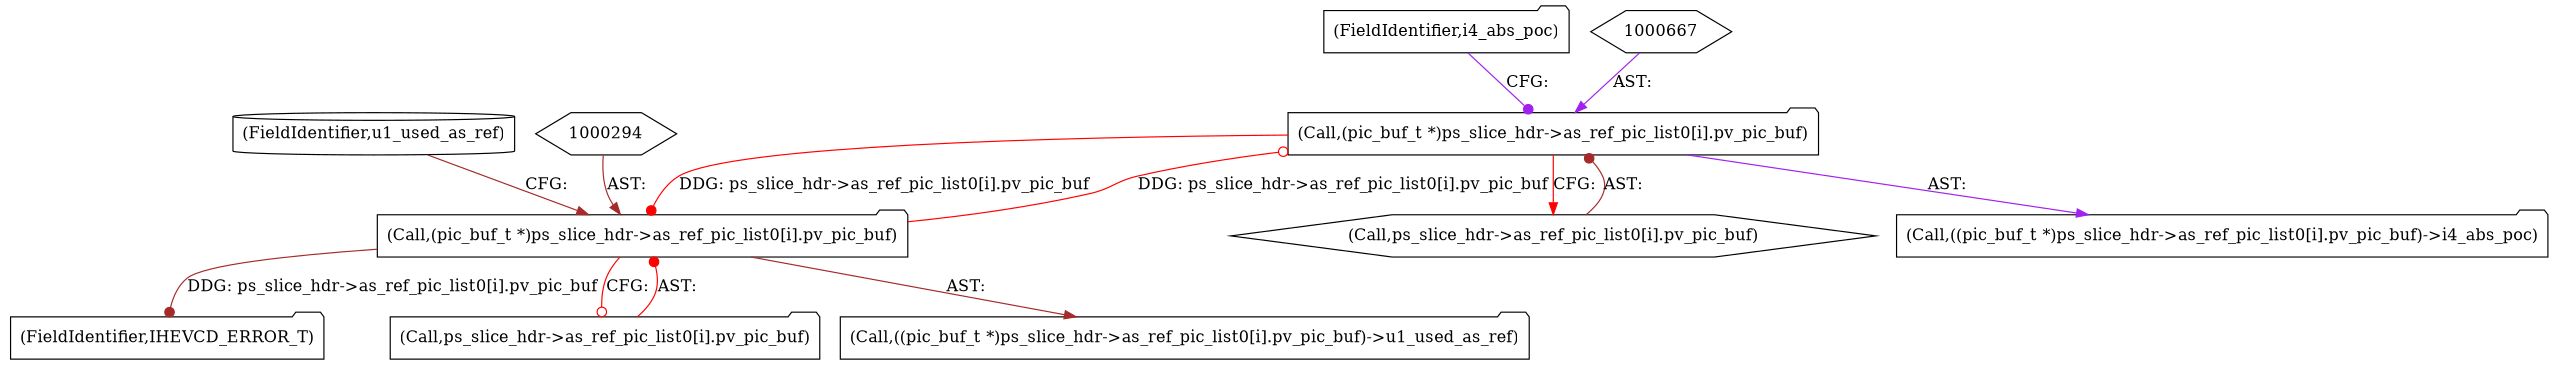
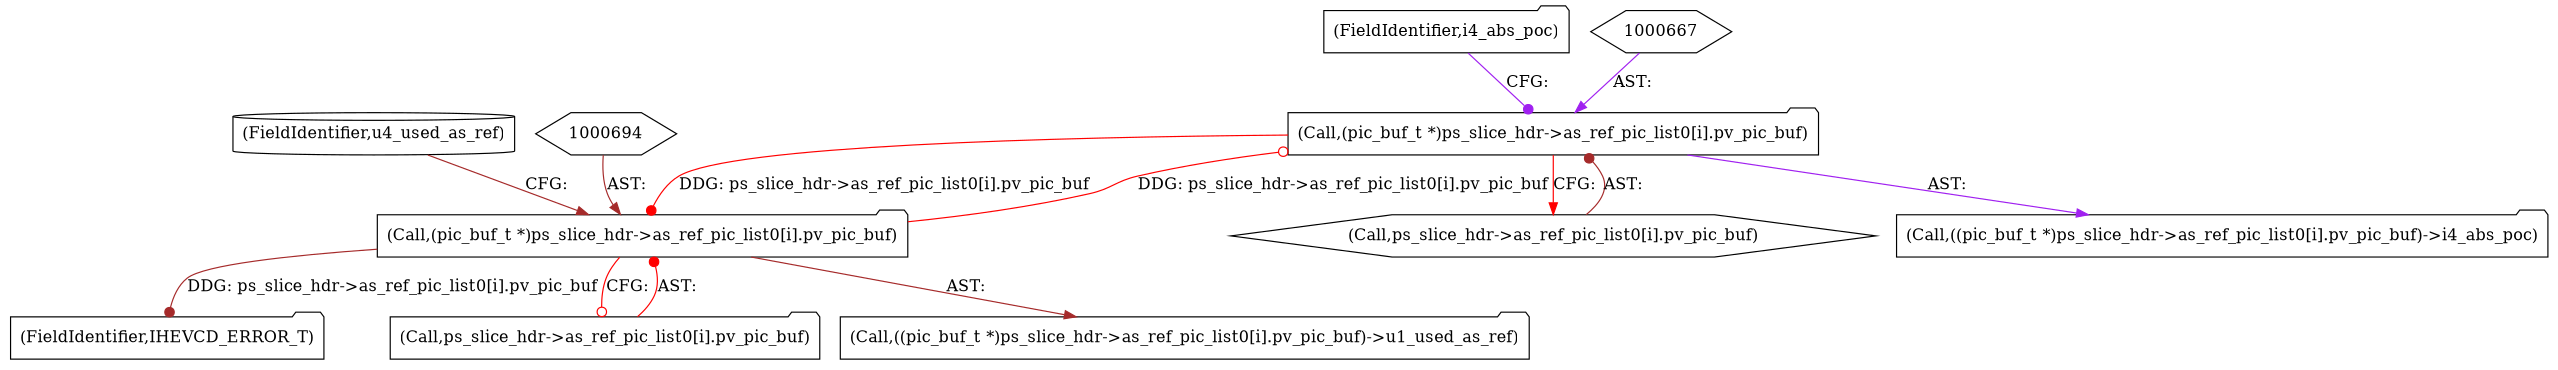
(374, 134) -> (374, 134)
(606, 134) -> (606, 134)
